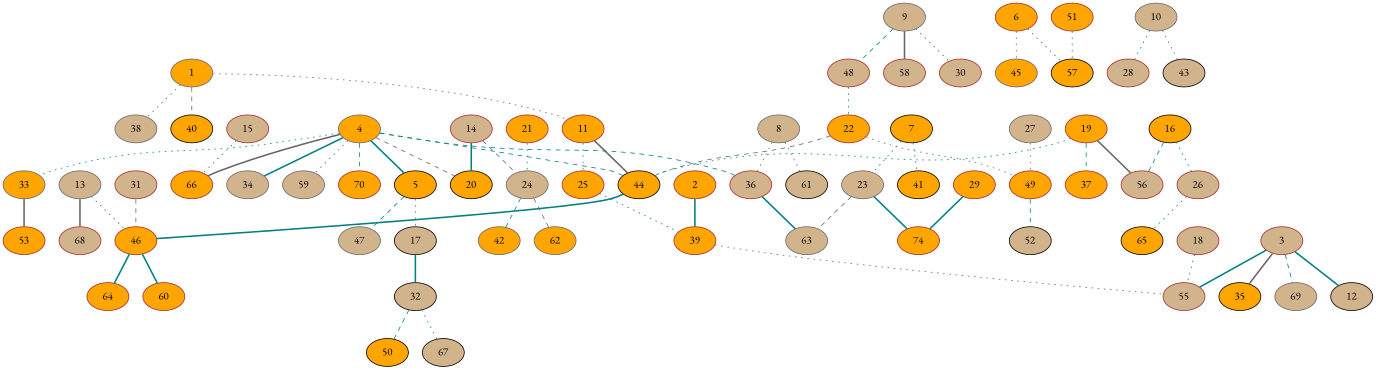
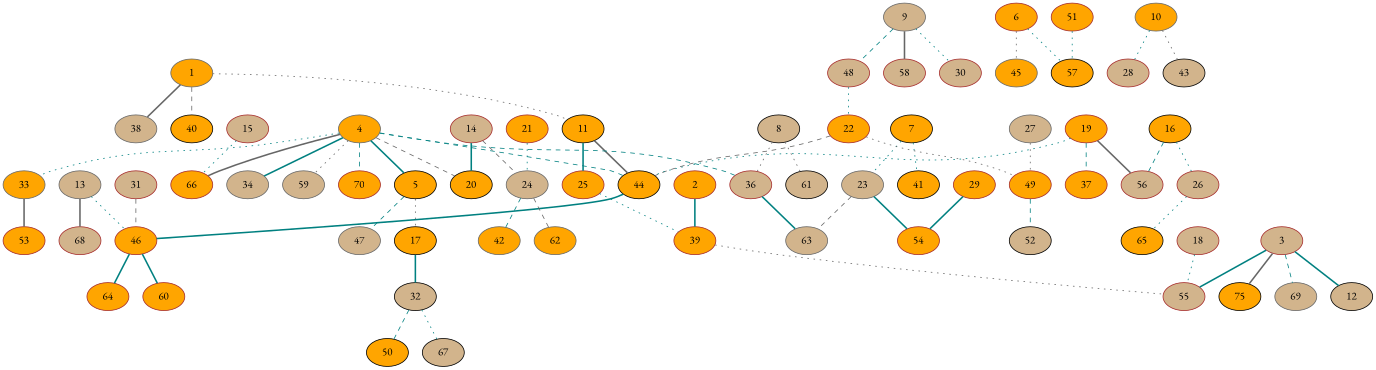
(1156, 17) -> (1156, 17)
(164, 101) -> (164, 101)
(583, 129) -> (583, 129)
(779, 129) -> (779, 129)
(583, 157) -> (583, 157)
(415, 241) -> (415, 241)
(918, 241) -> (918, 241)
(1240, 297) -> (1240, 297)
